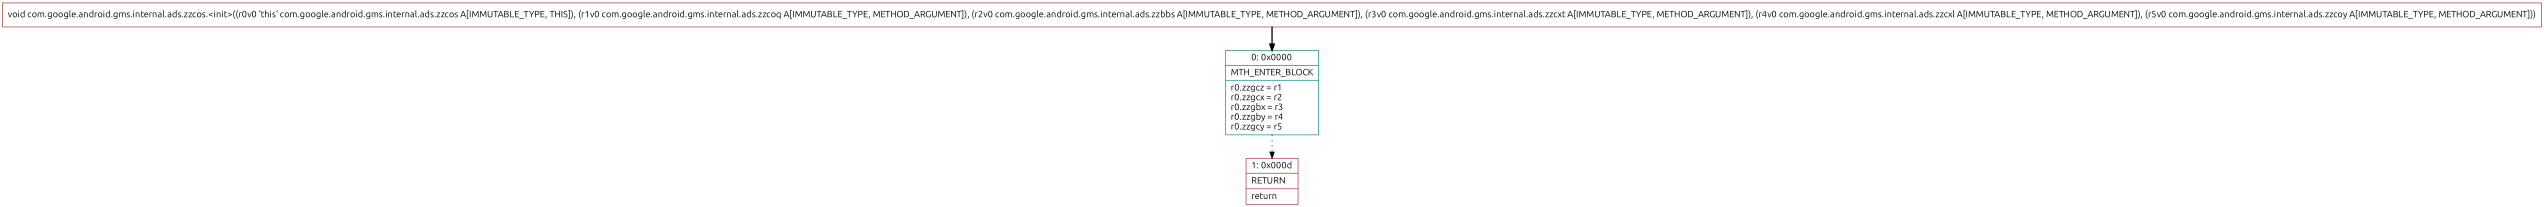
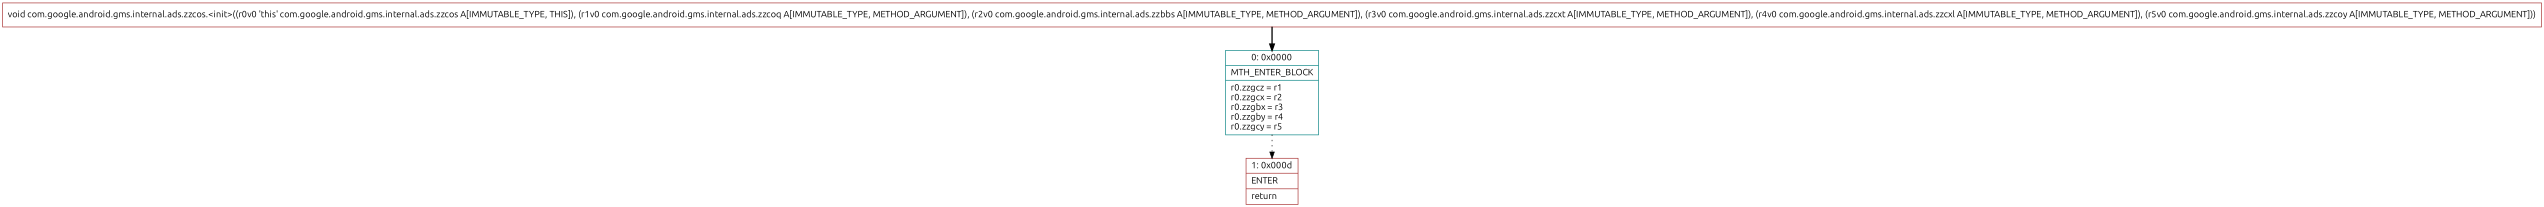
(1268, 181) -> (1265, 181)
